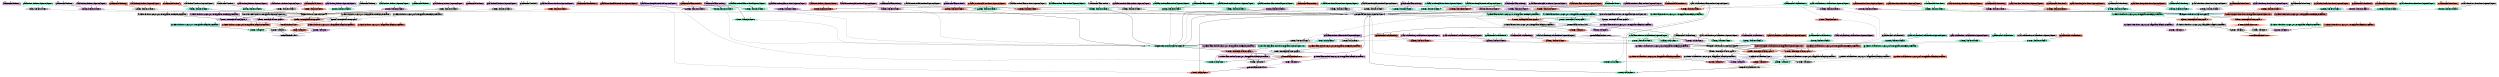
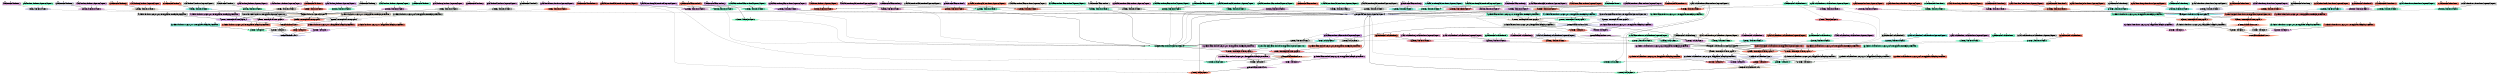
(1525, 20) -> (1525, 20)
(1287, 52) -> (1287, 52)
